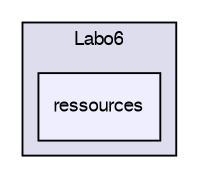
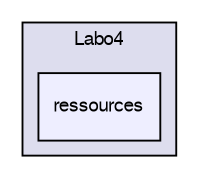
(99, 40) -> (99, 40)
